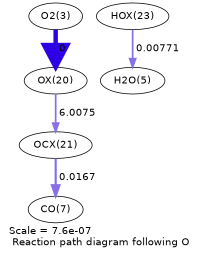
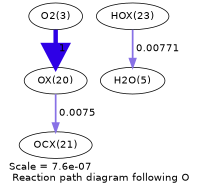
(61, 48) -> (61, 48)
(76, 113) -> (76, 113)
(56, 209) -> none
